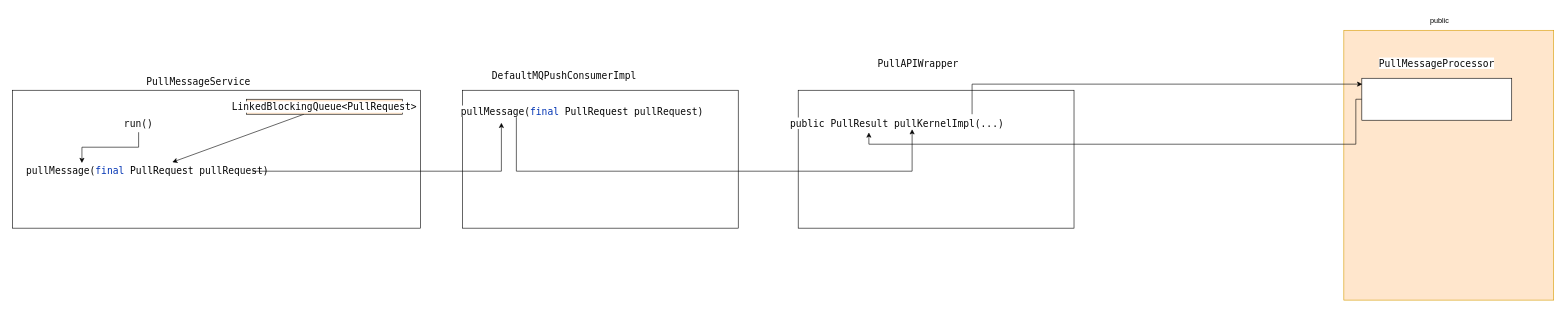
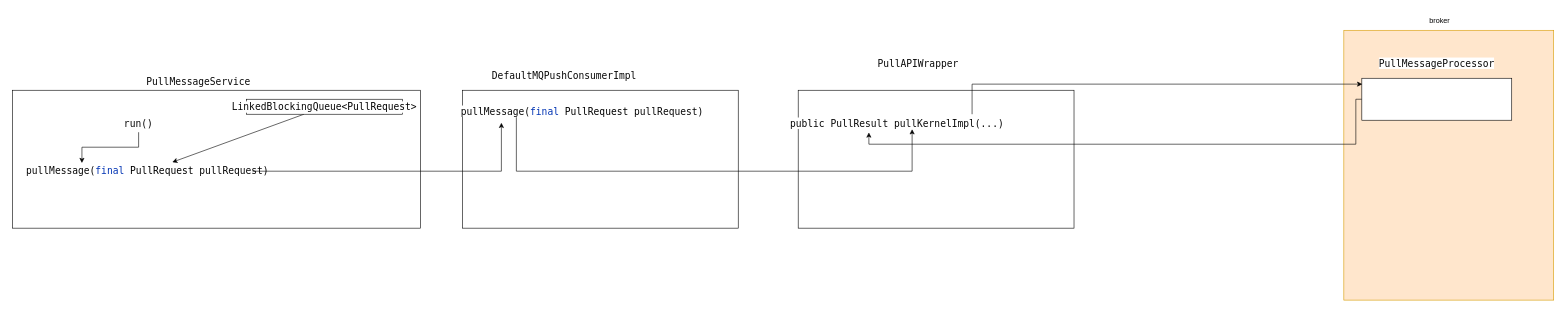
(1440, 21) -> (1440, 21)
(324, 107) -> (324, 107)
